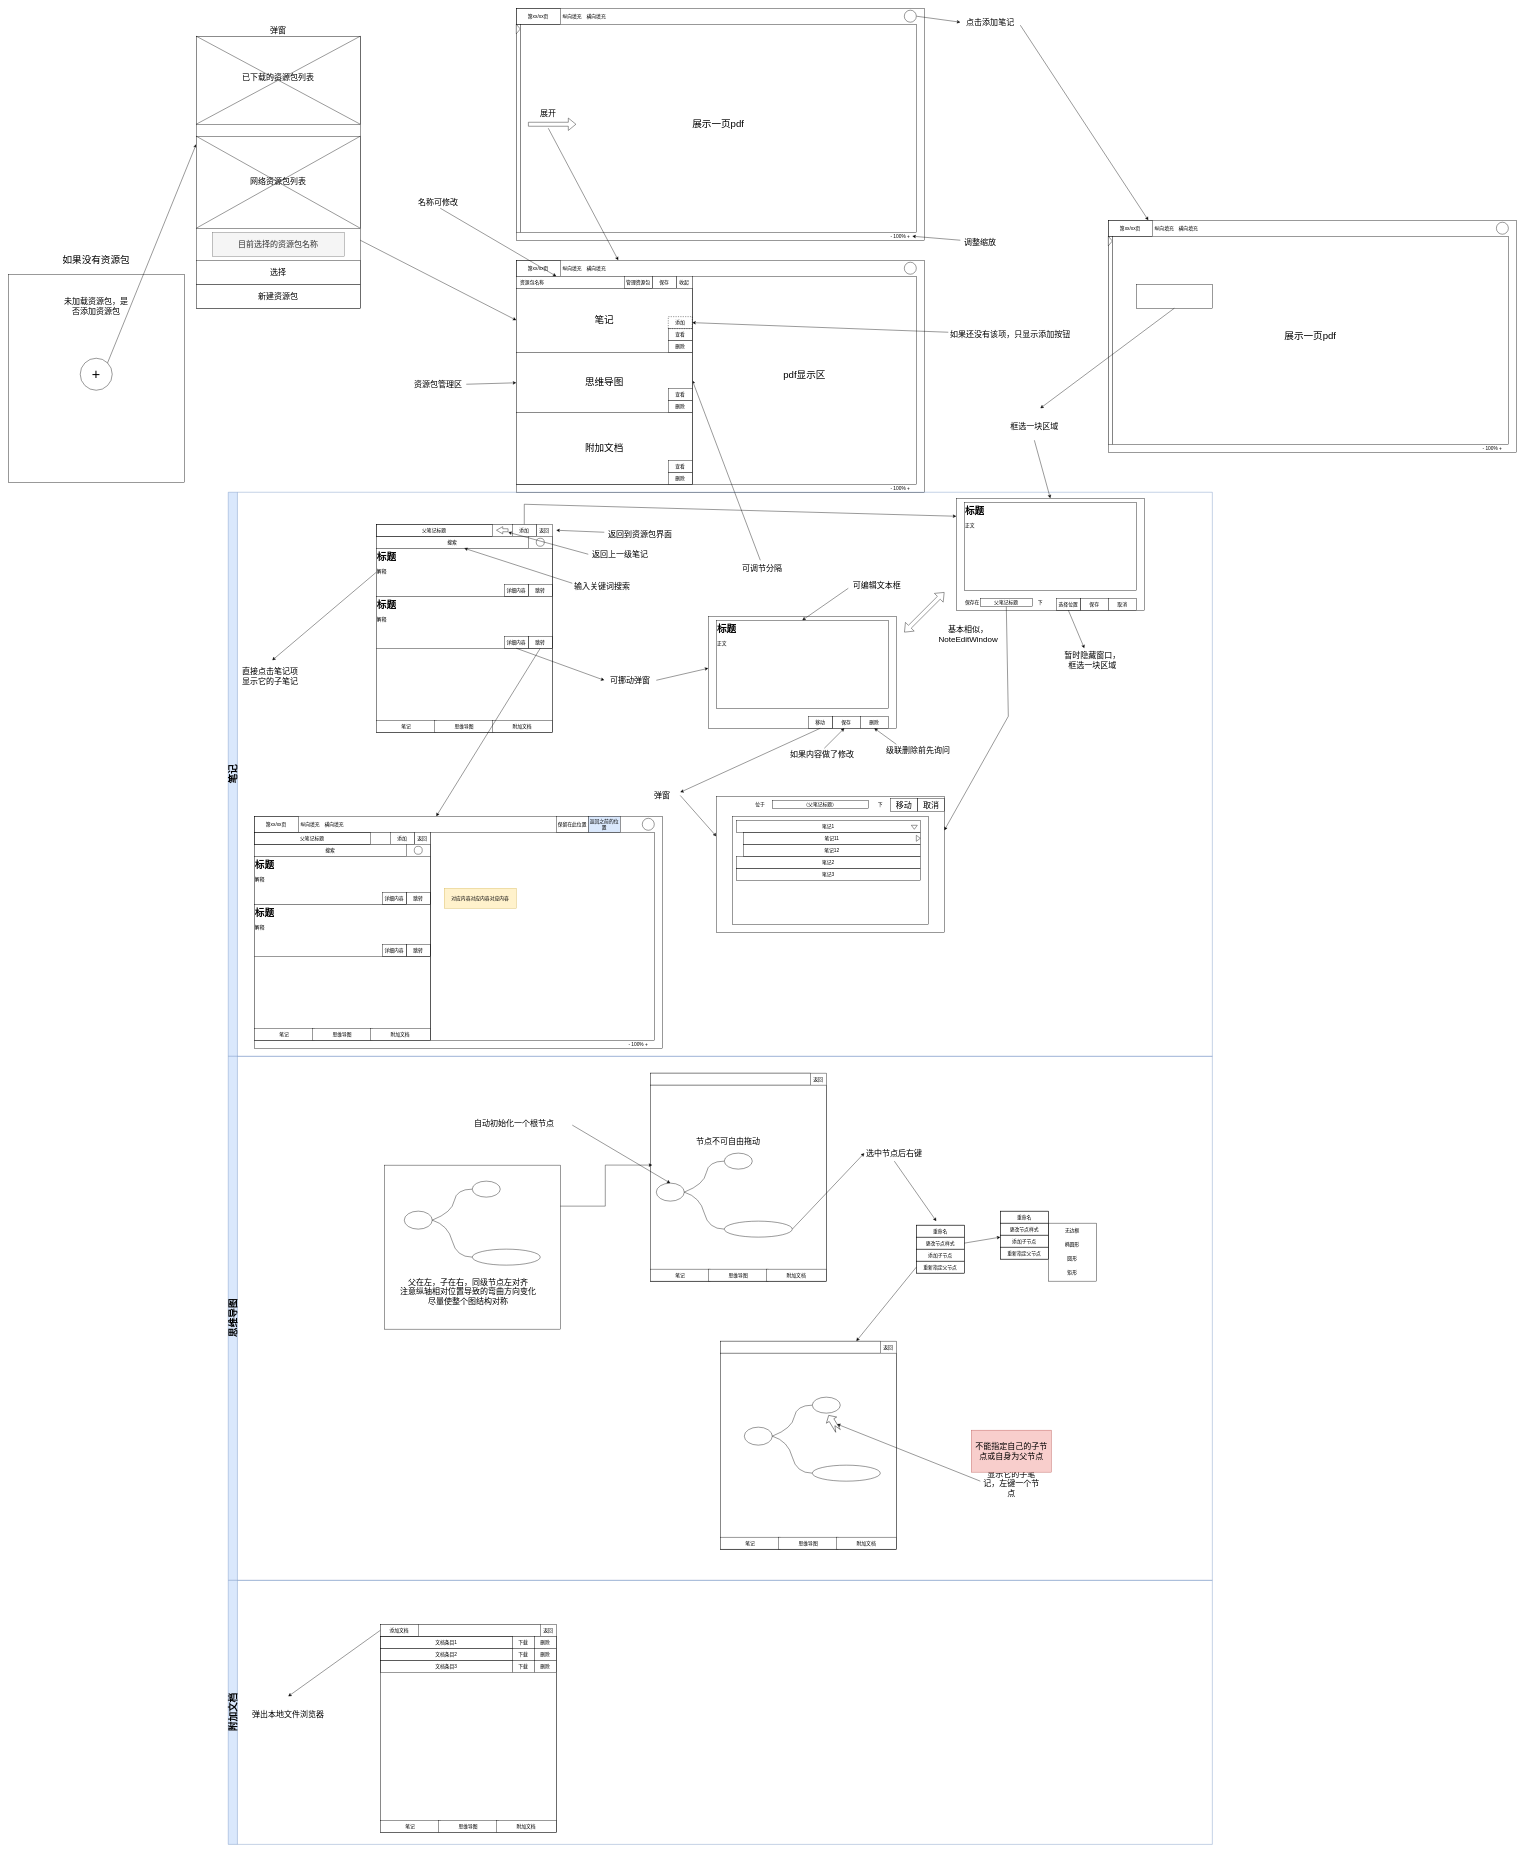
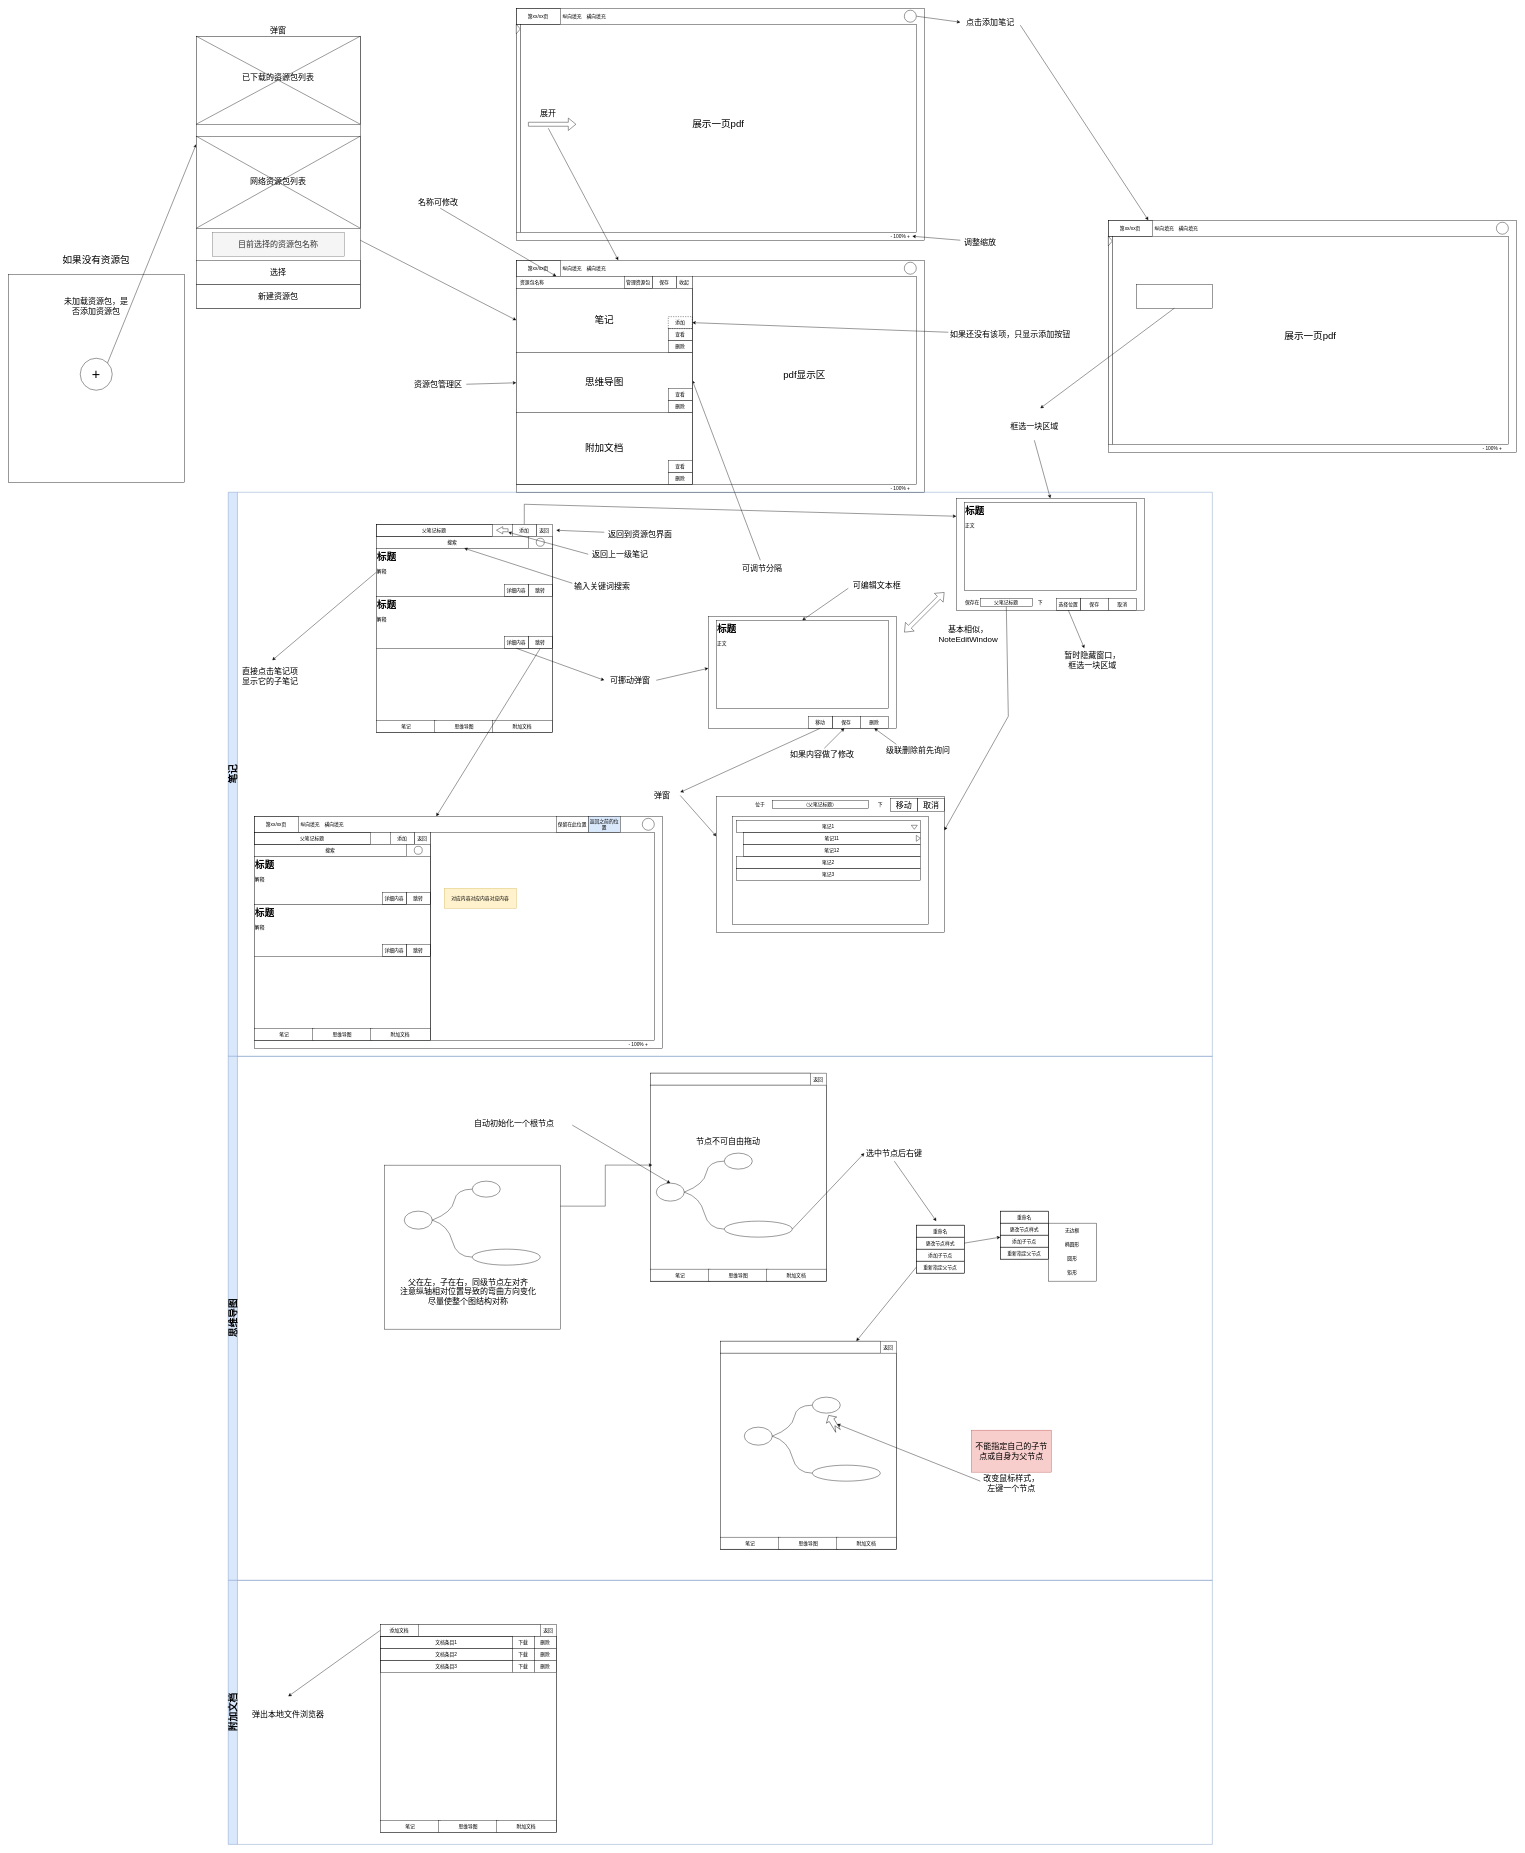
(1011, 1483) -> (1011, 1483)
